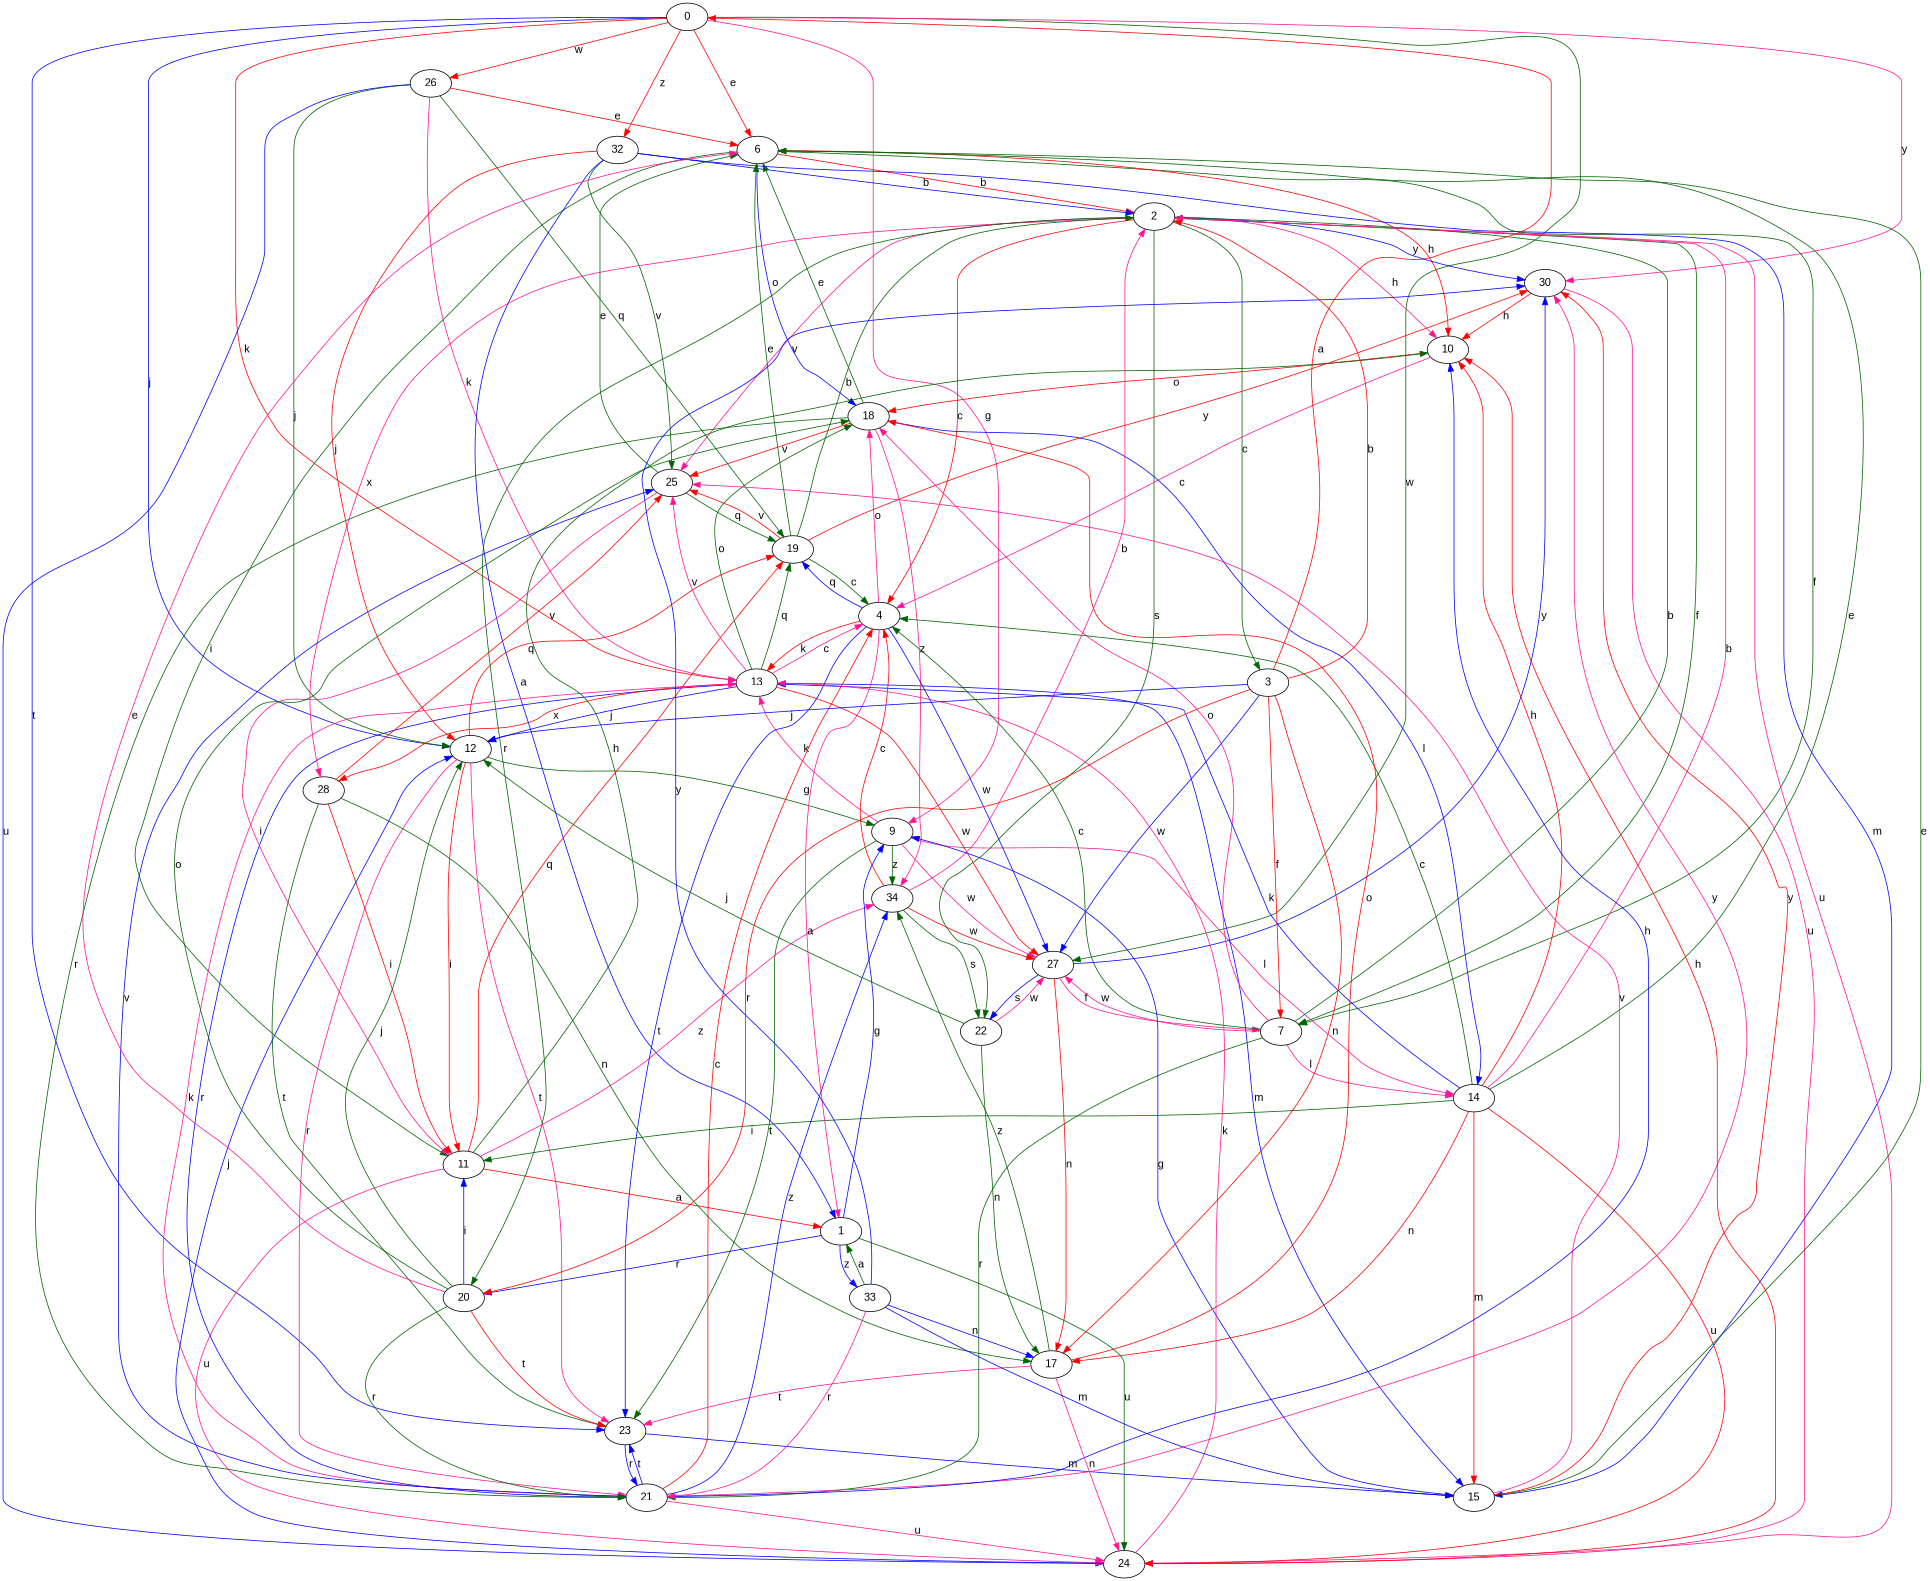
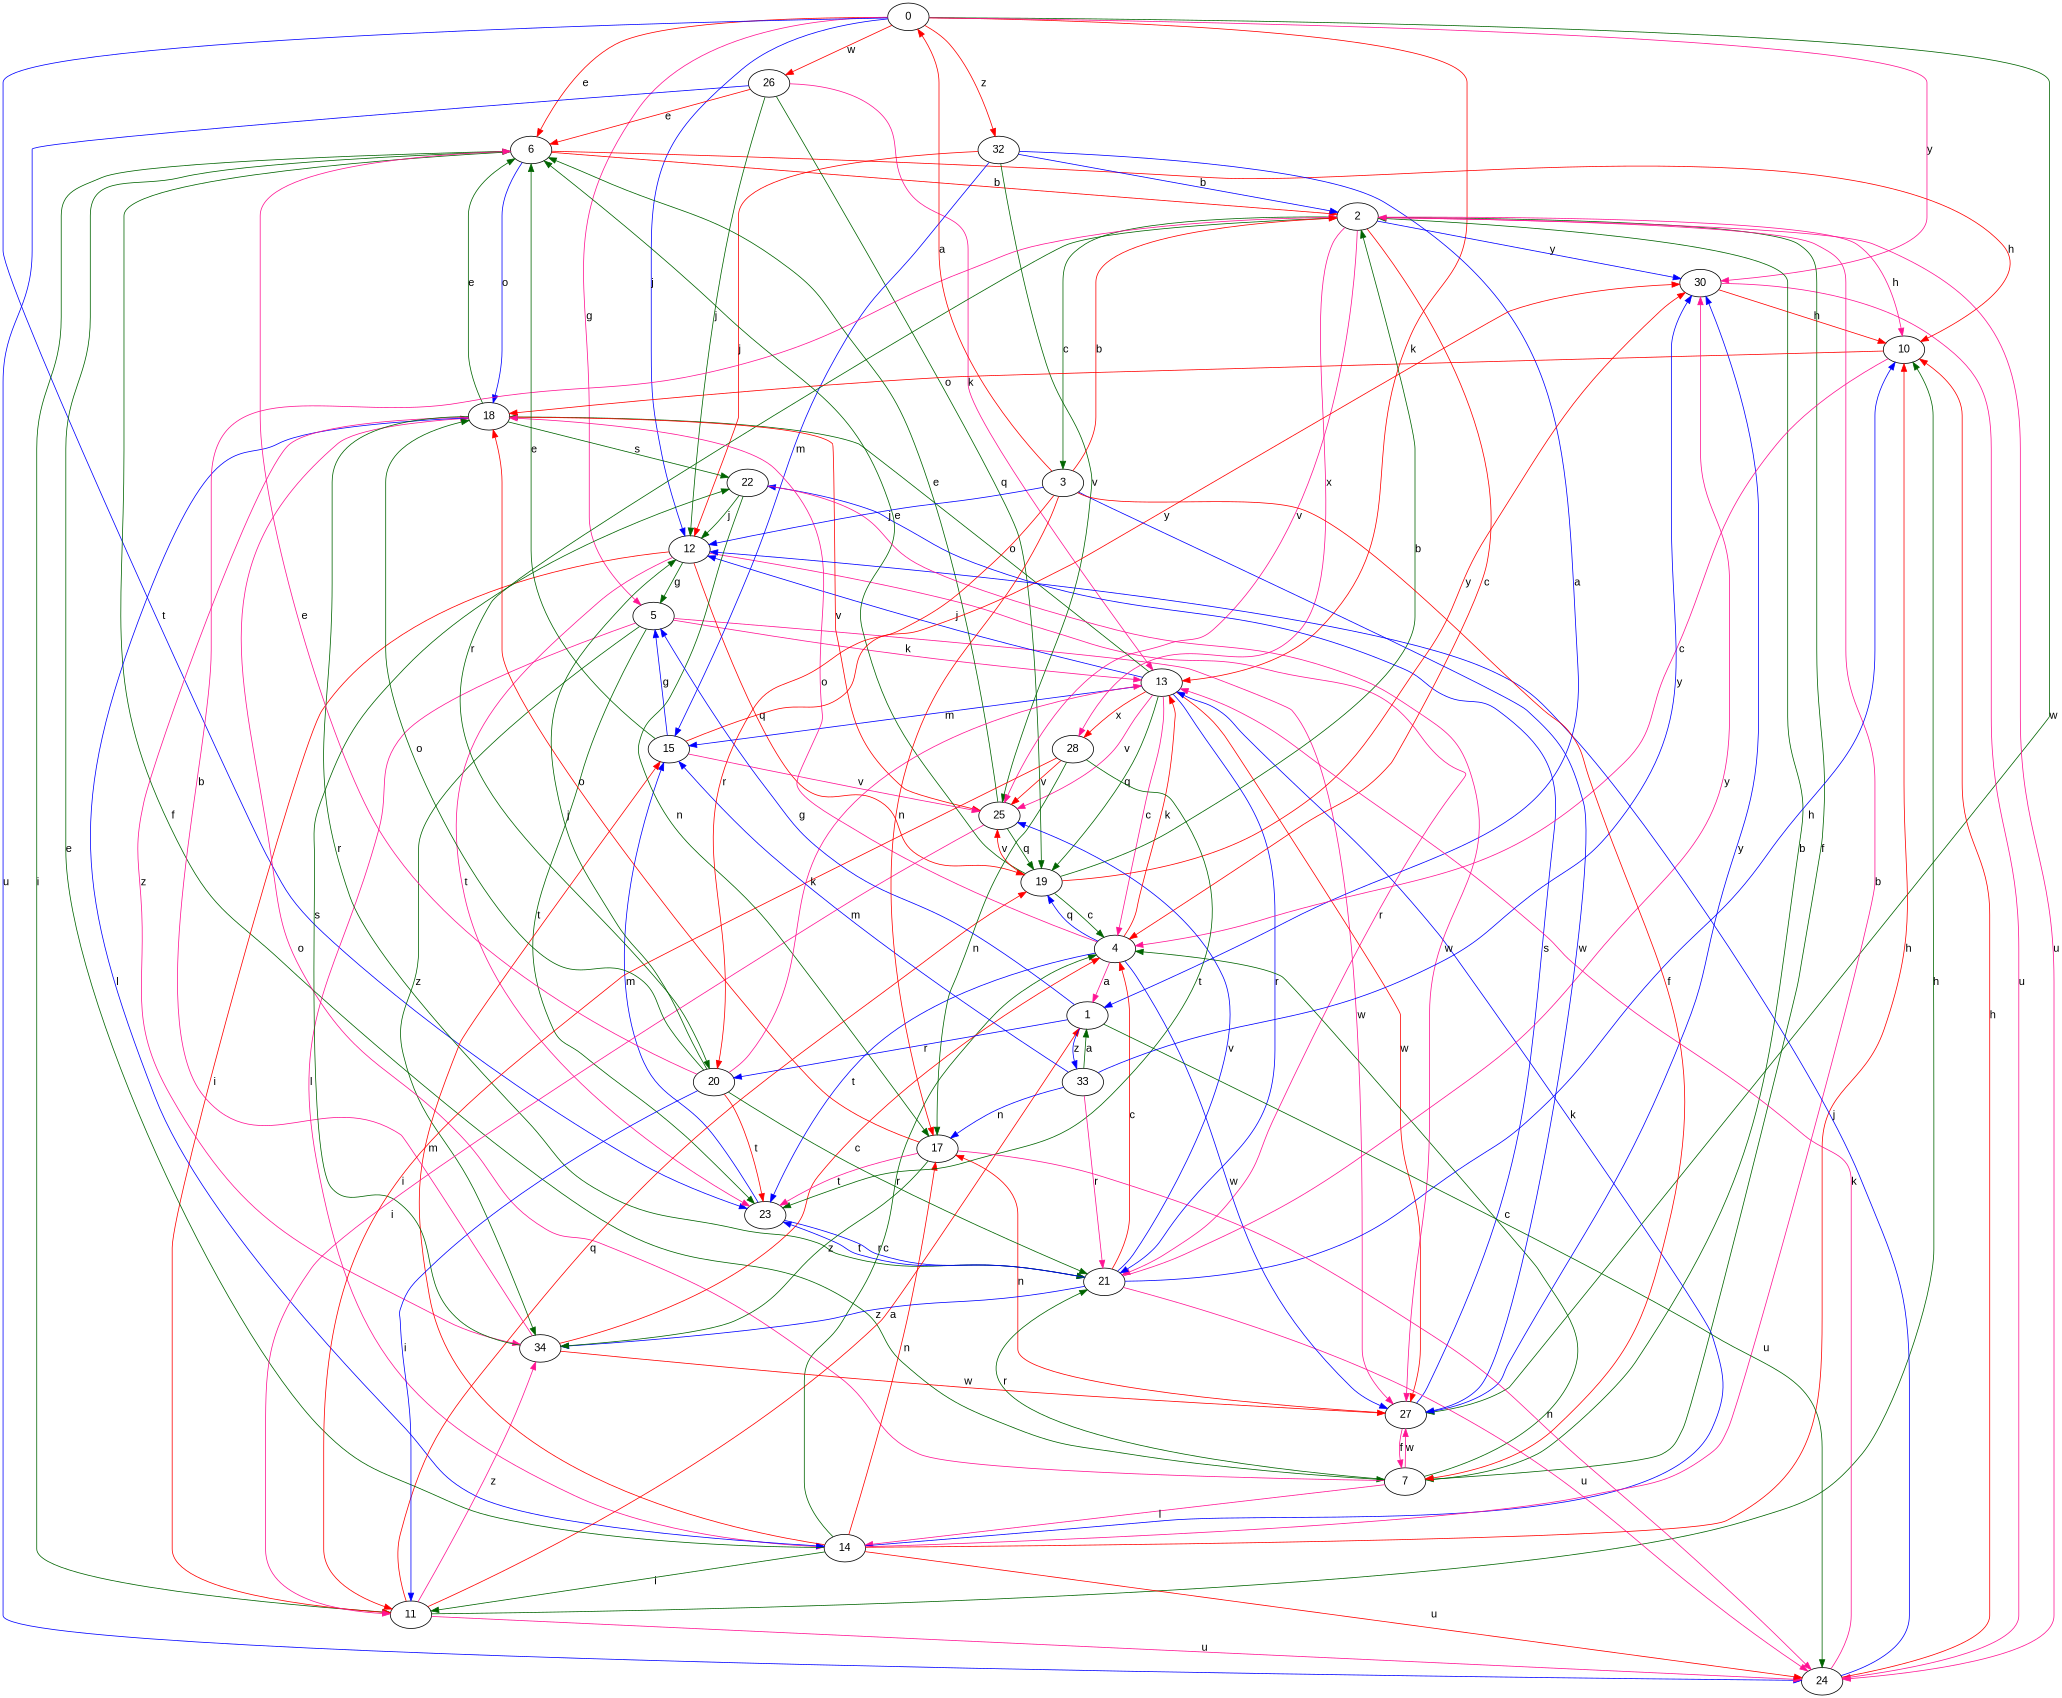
(1151, 652) -> (615, 449)
(892, 832) -> (654, 616)
(190, 1070) -> (855, 802)
